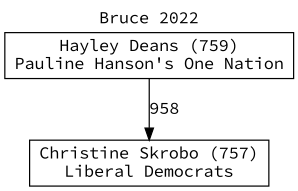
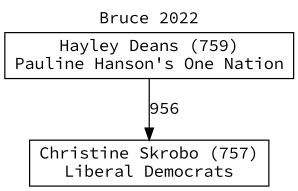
(164, 109) -> (164, 109)
